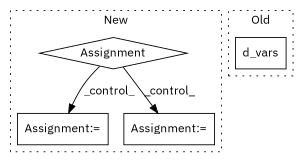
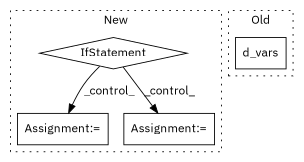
(113, 53) -> (113, 53)
